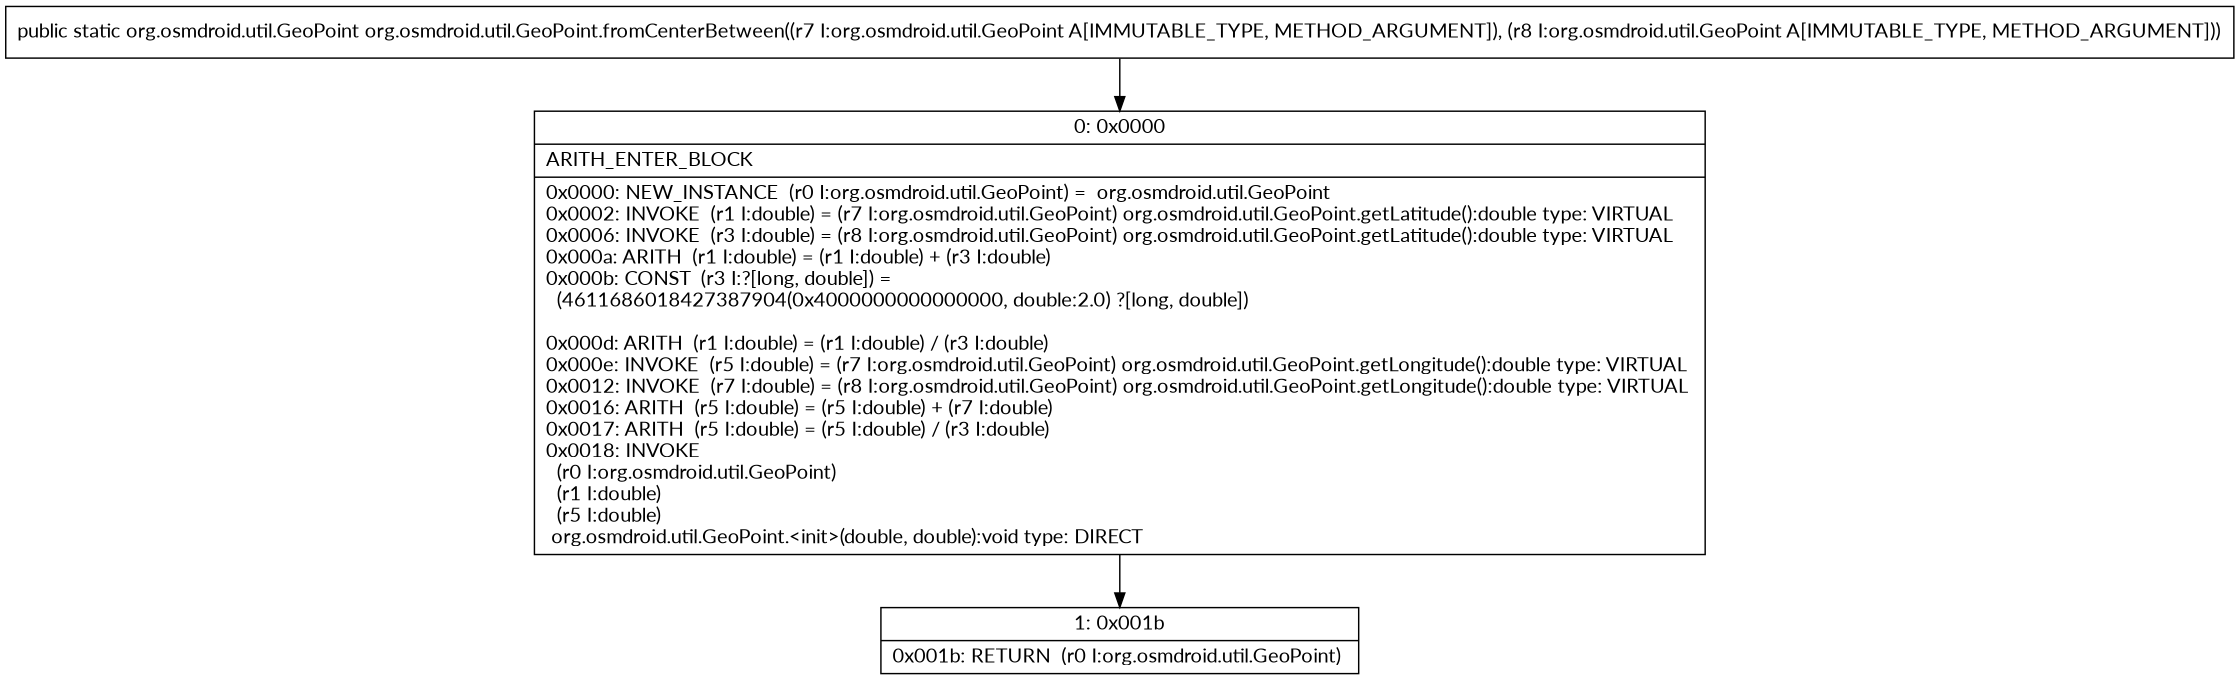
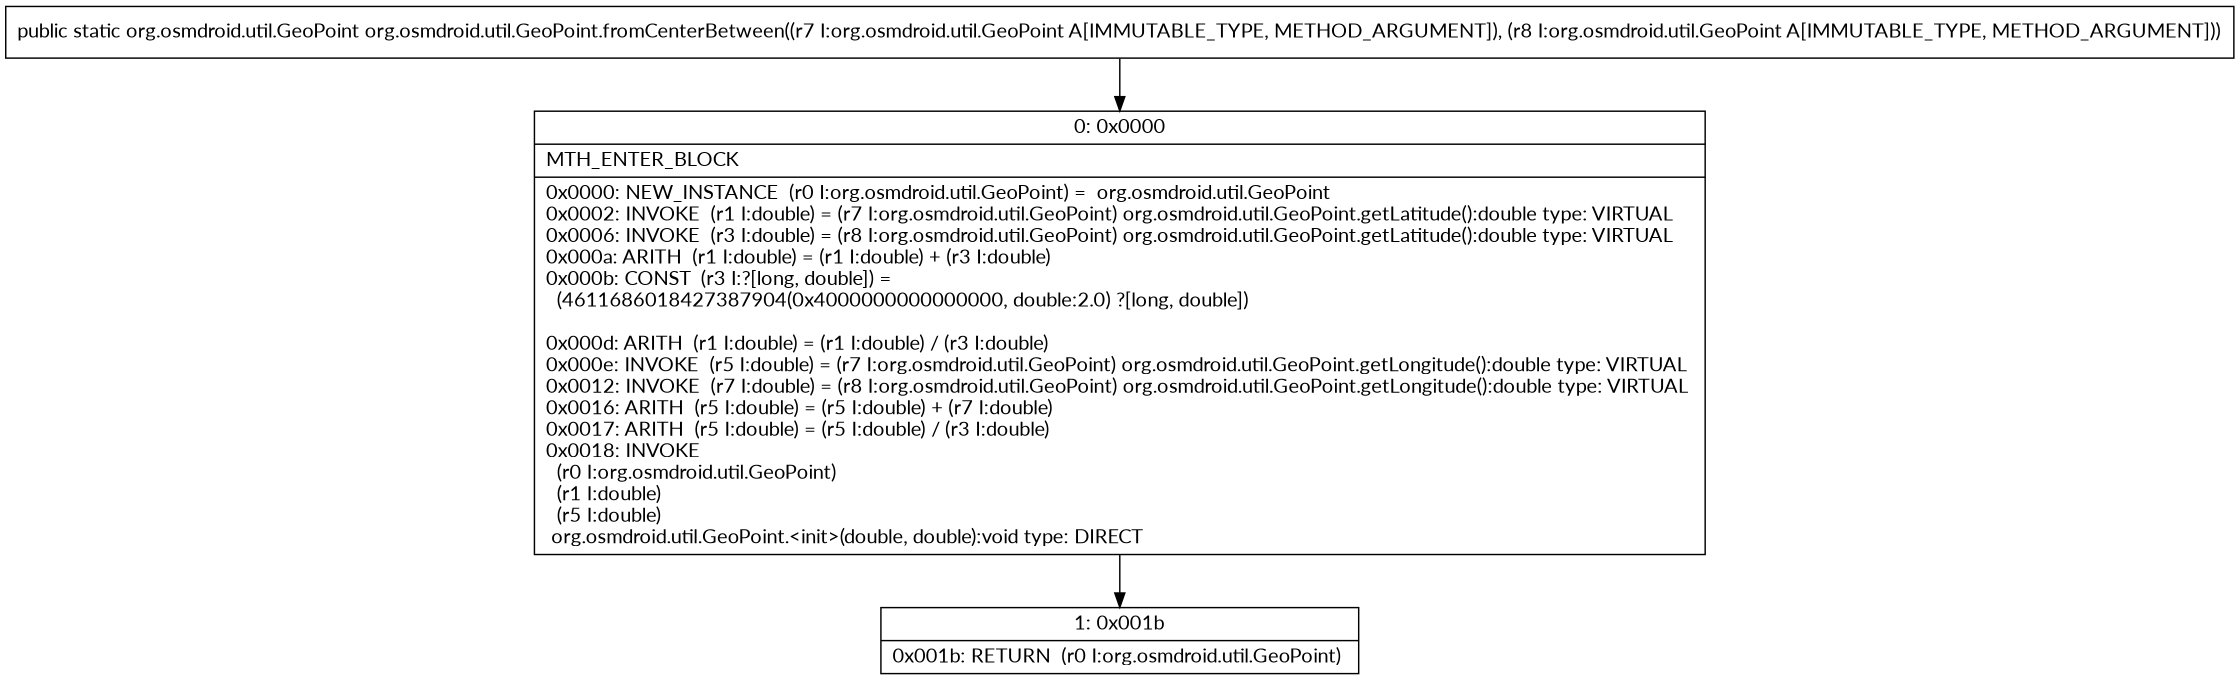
(650, 160) -> (643, 160)
